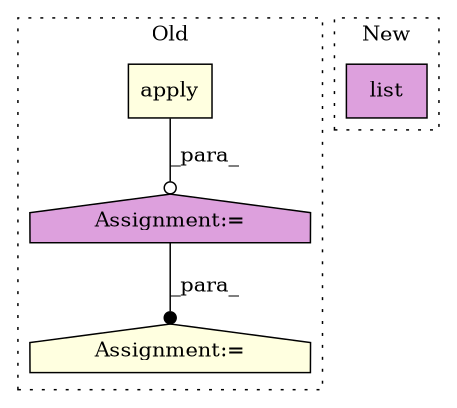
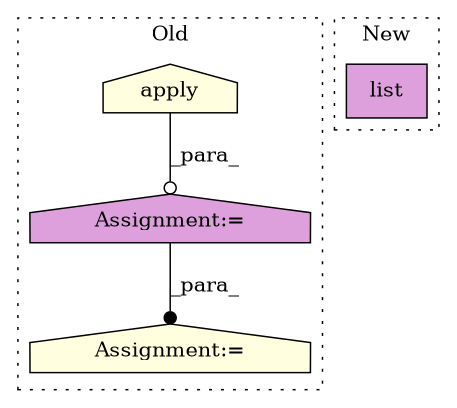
(170, 91) -> (170, 91)
